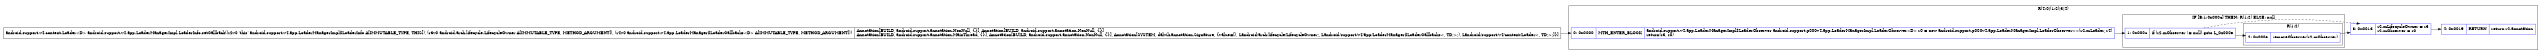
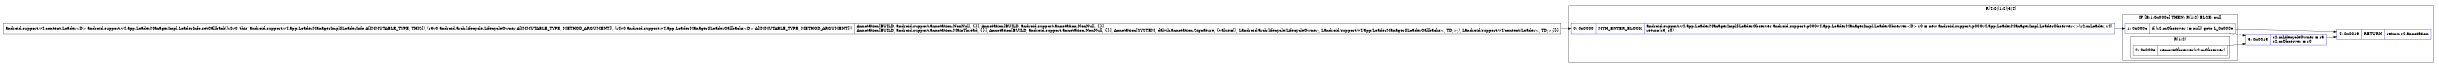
(2239, 35) -> (2285, 30)
